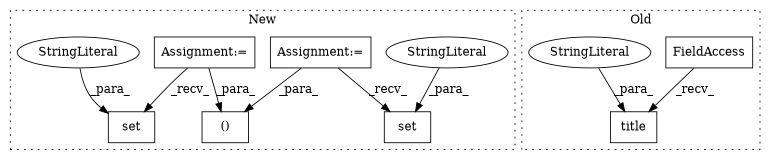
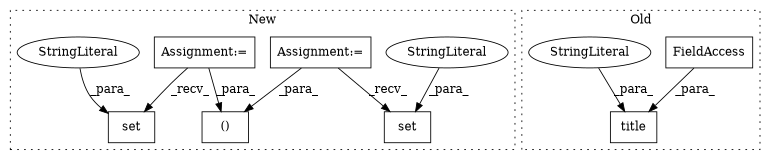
(695, 90) -> (695, 90)
